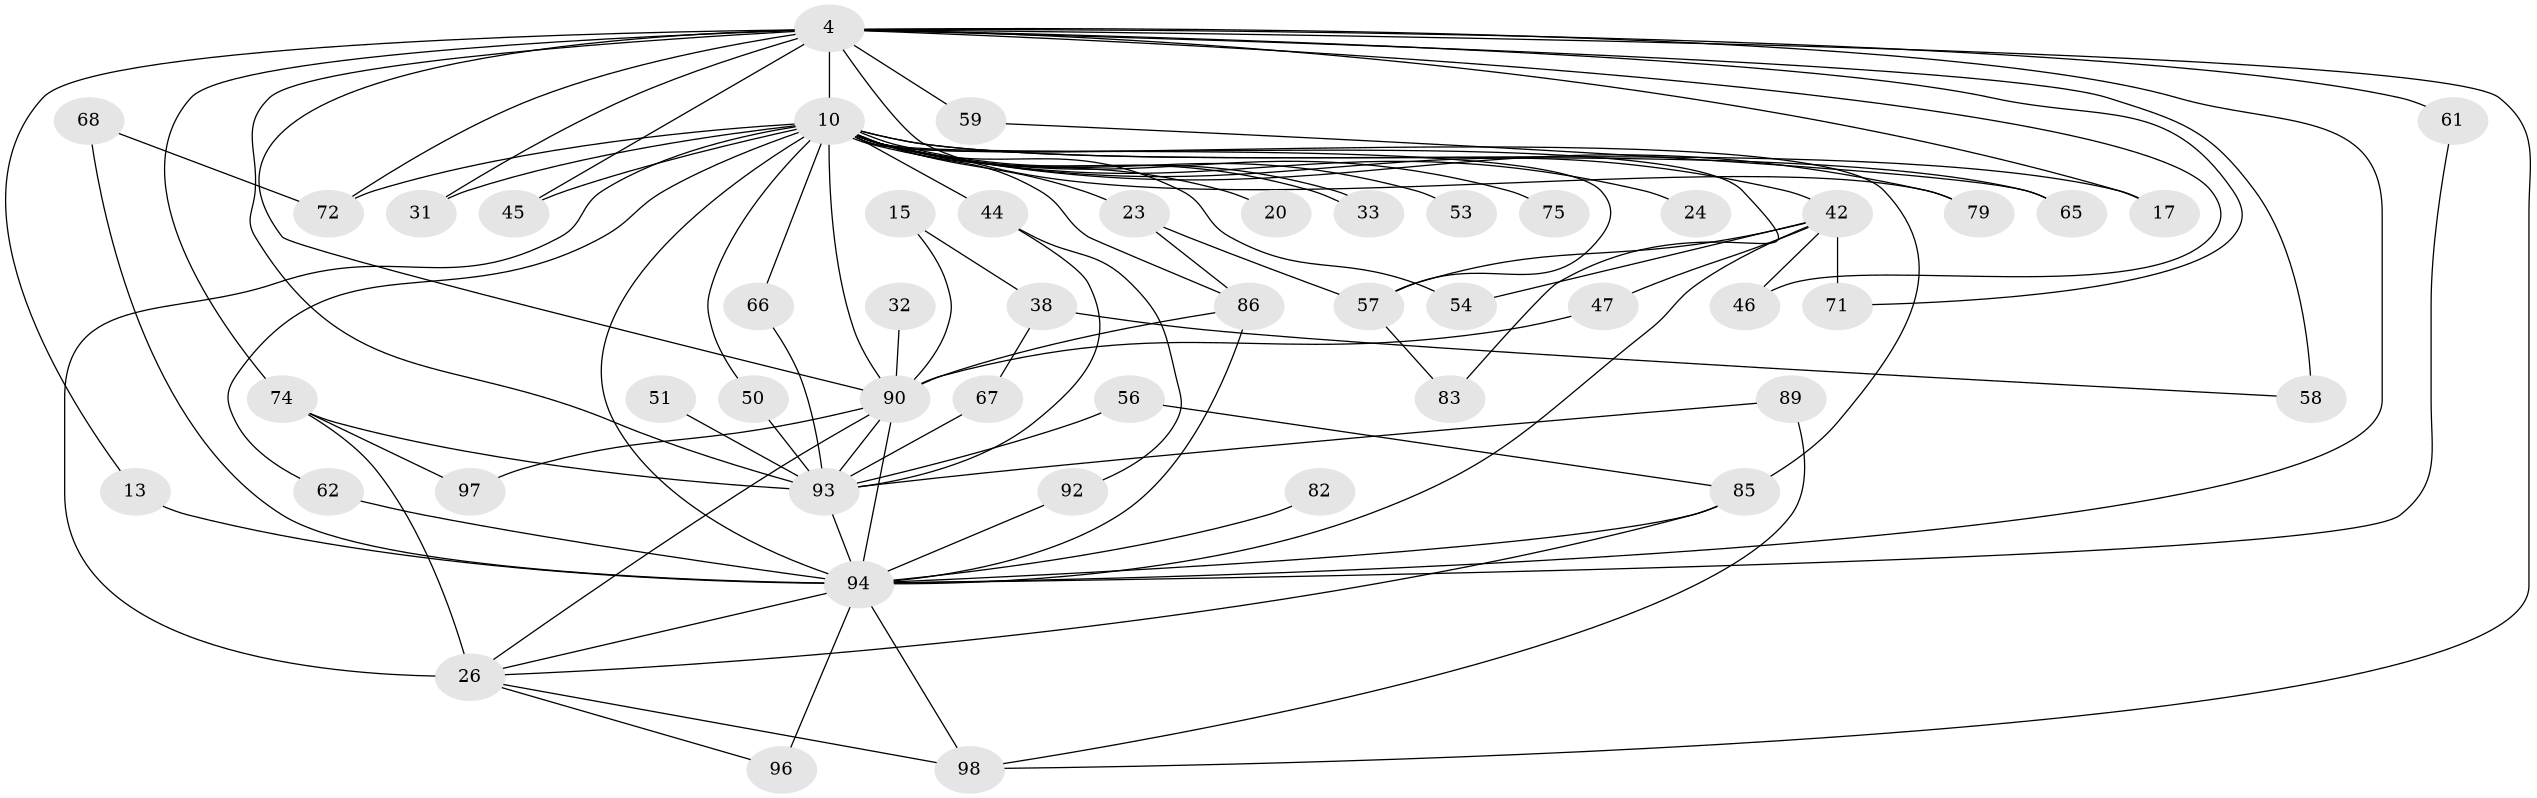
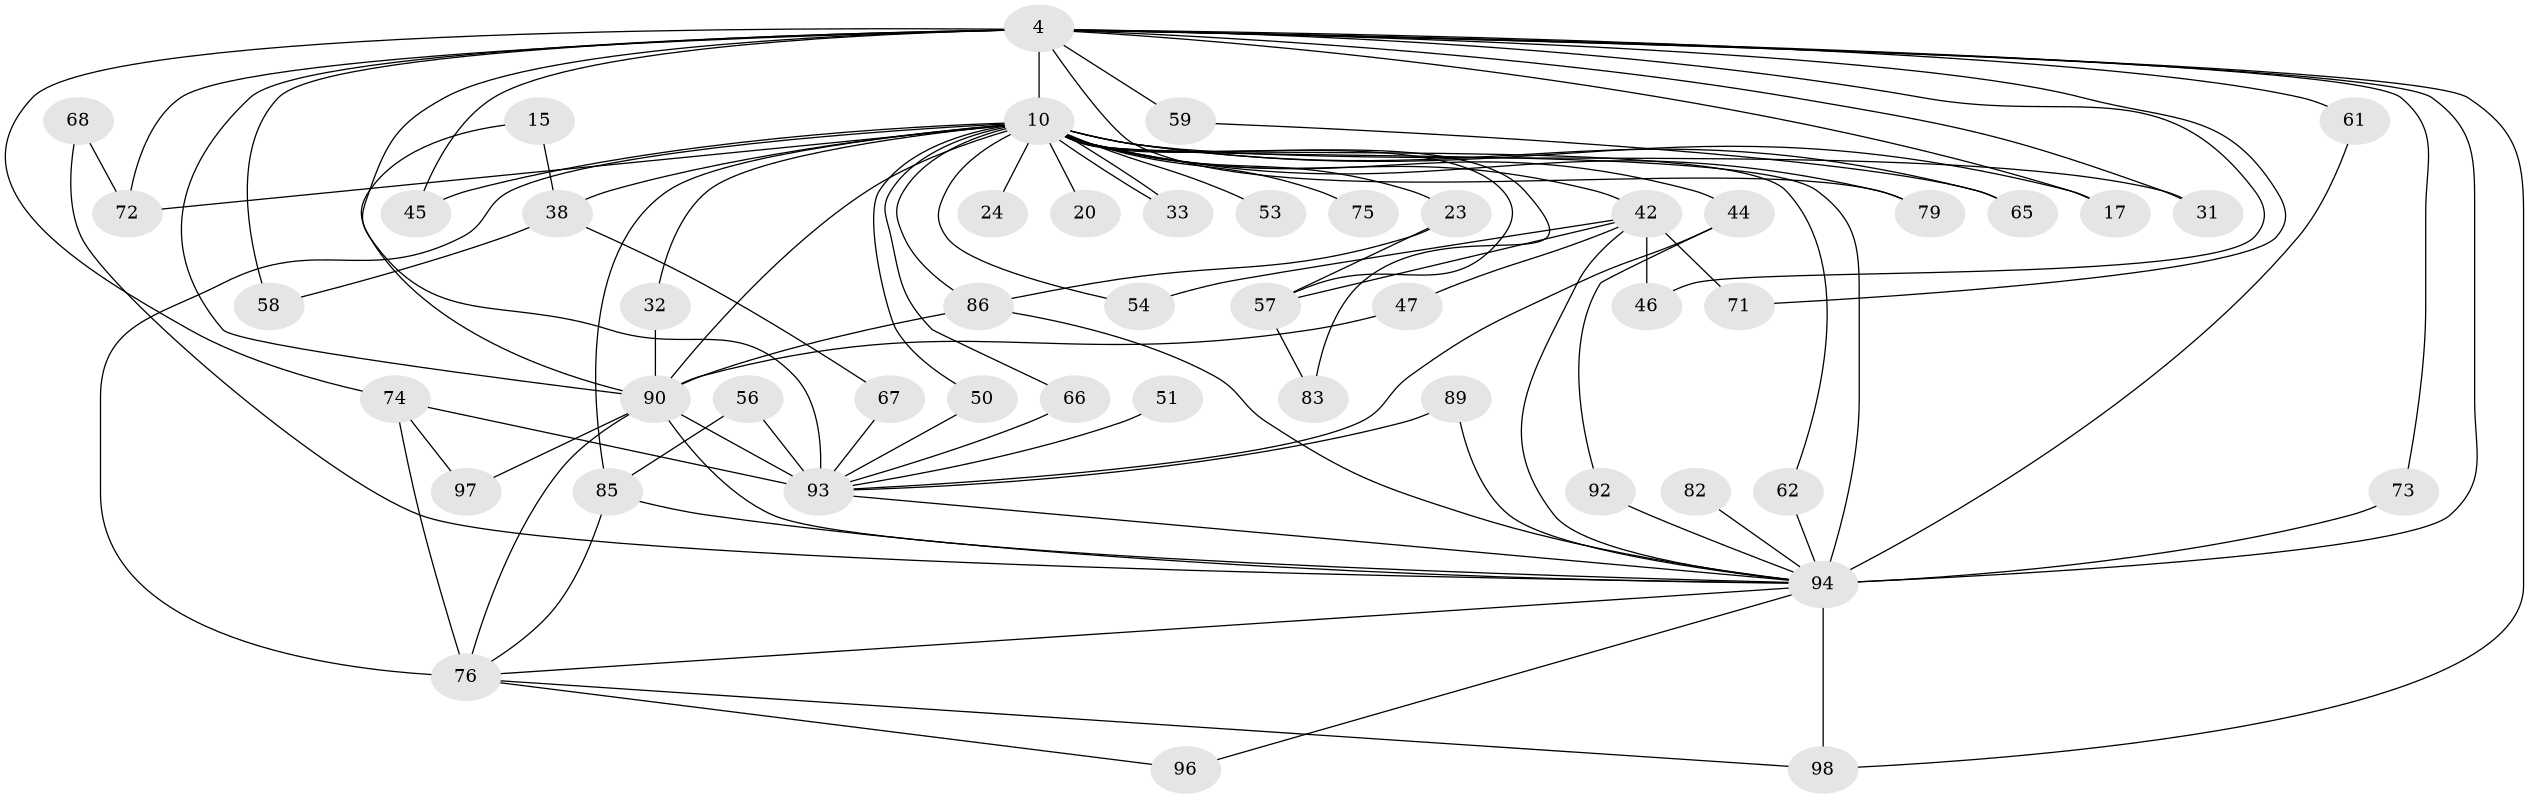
none -> (751, 170)
none -> (688, 171)
(135, 492) -> (2404, 492)
(1459, 668) -> (1519, 521)
(470, 677) -> (466, 677)
